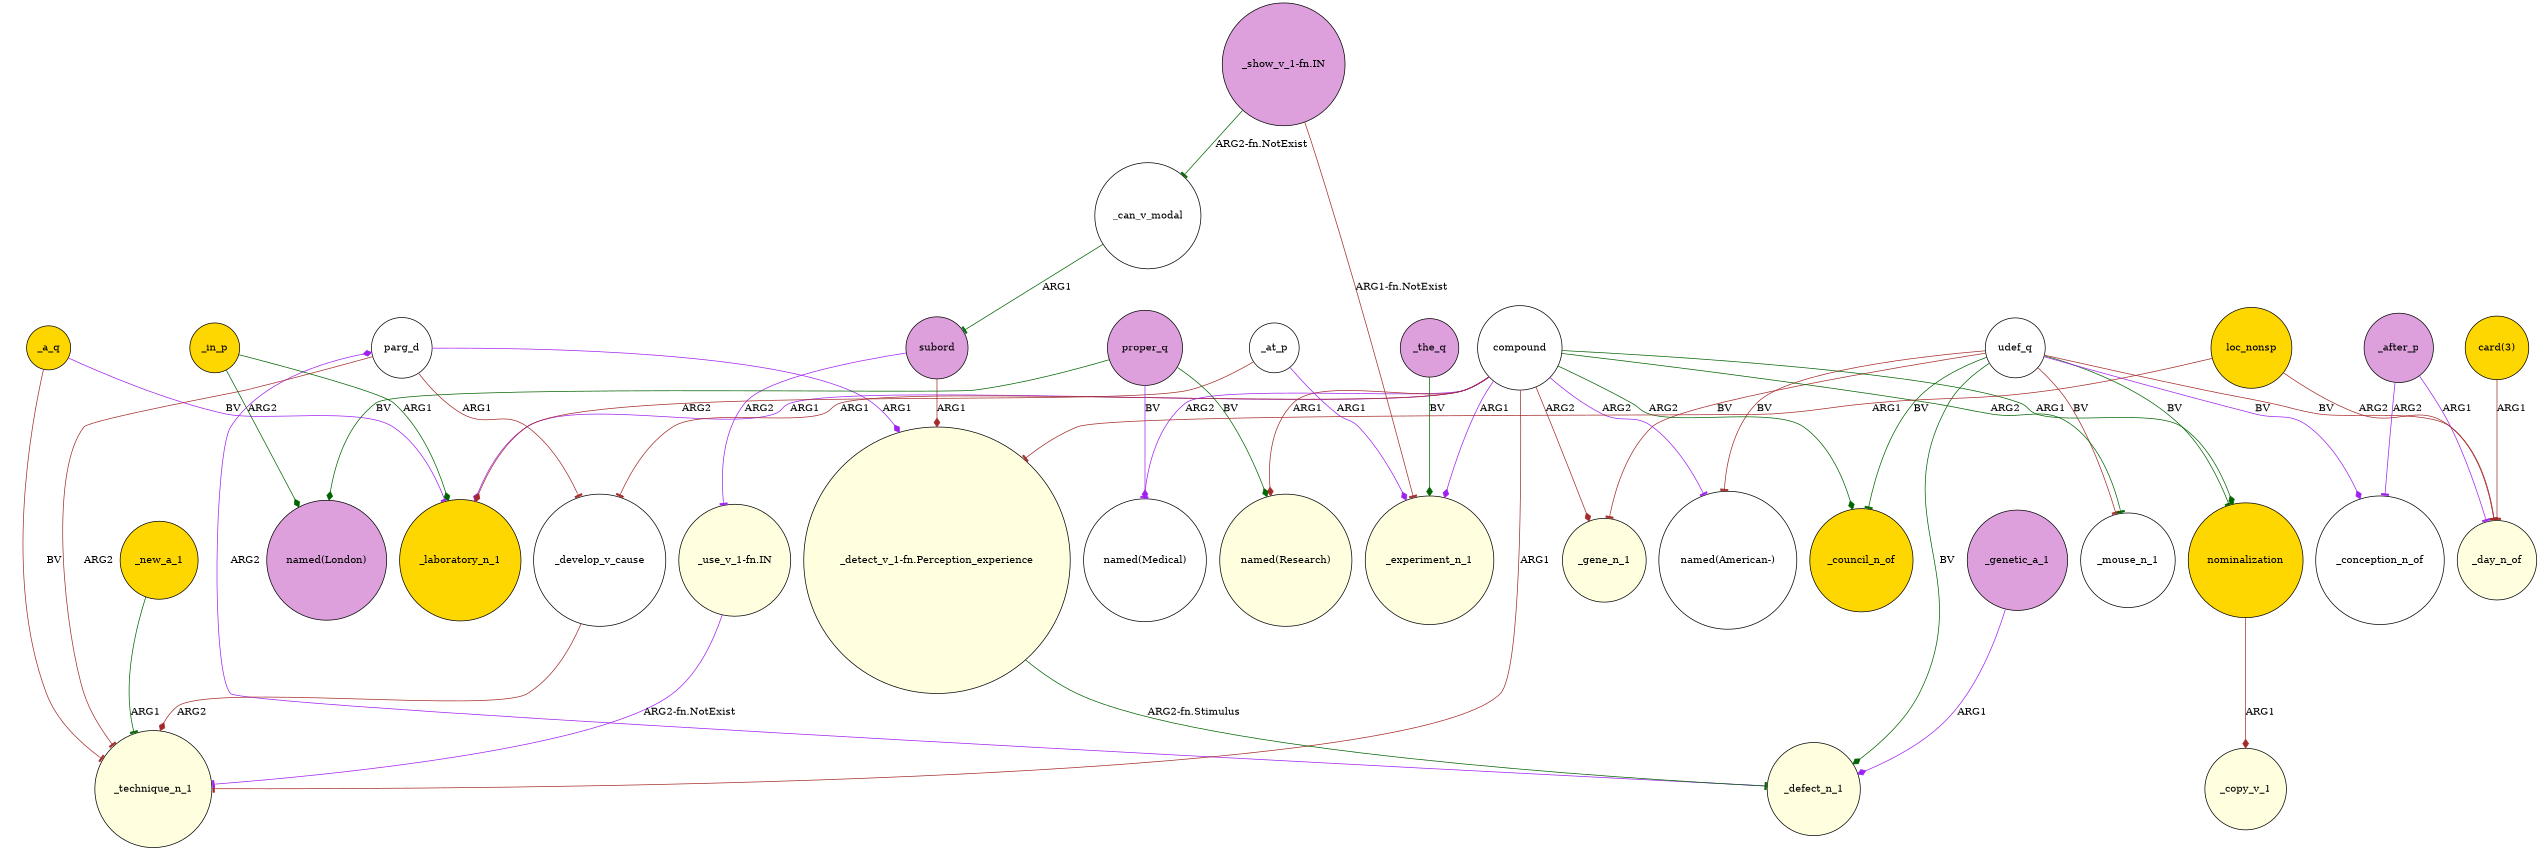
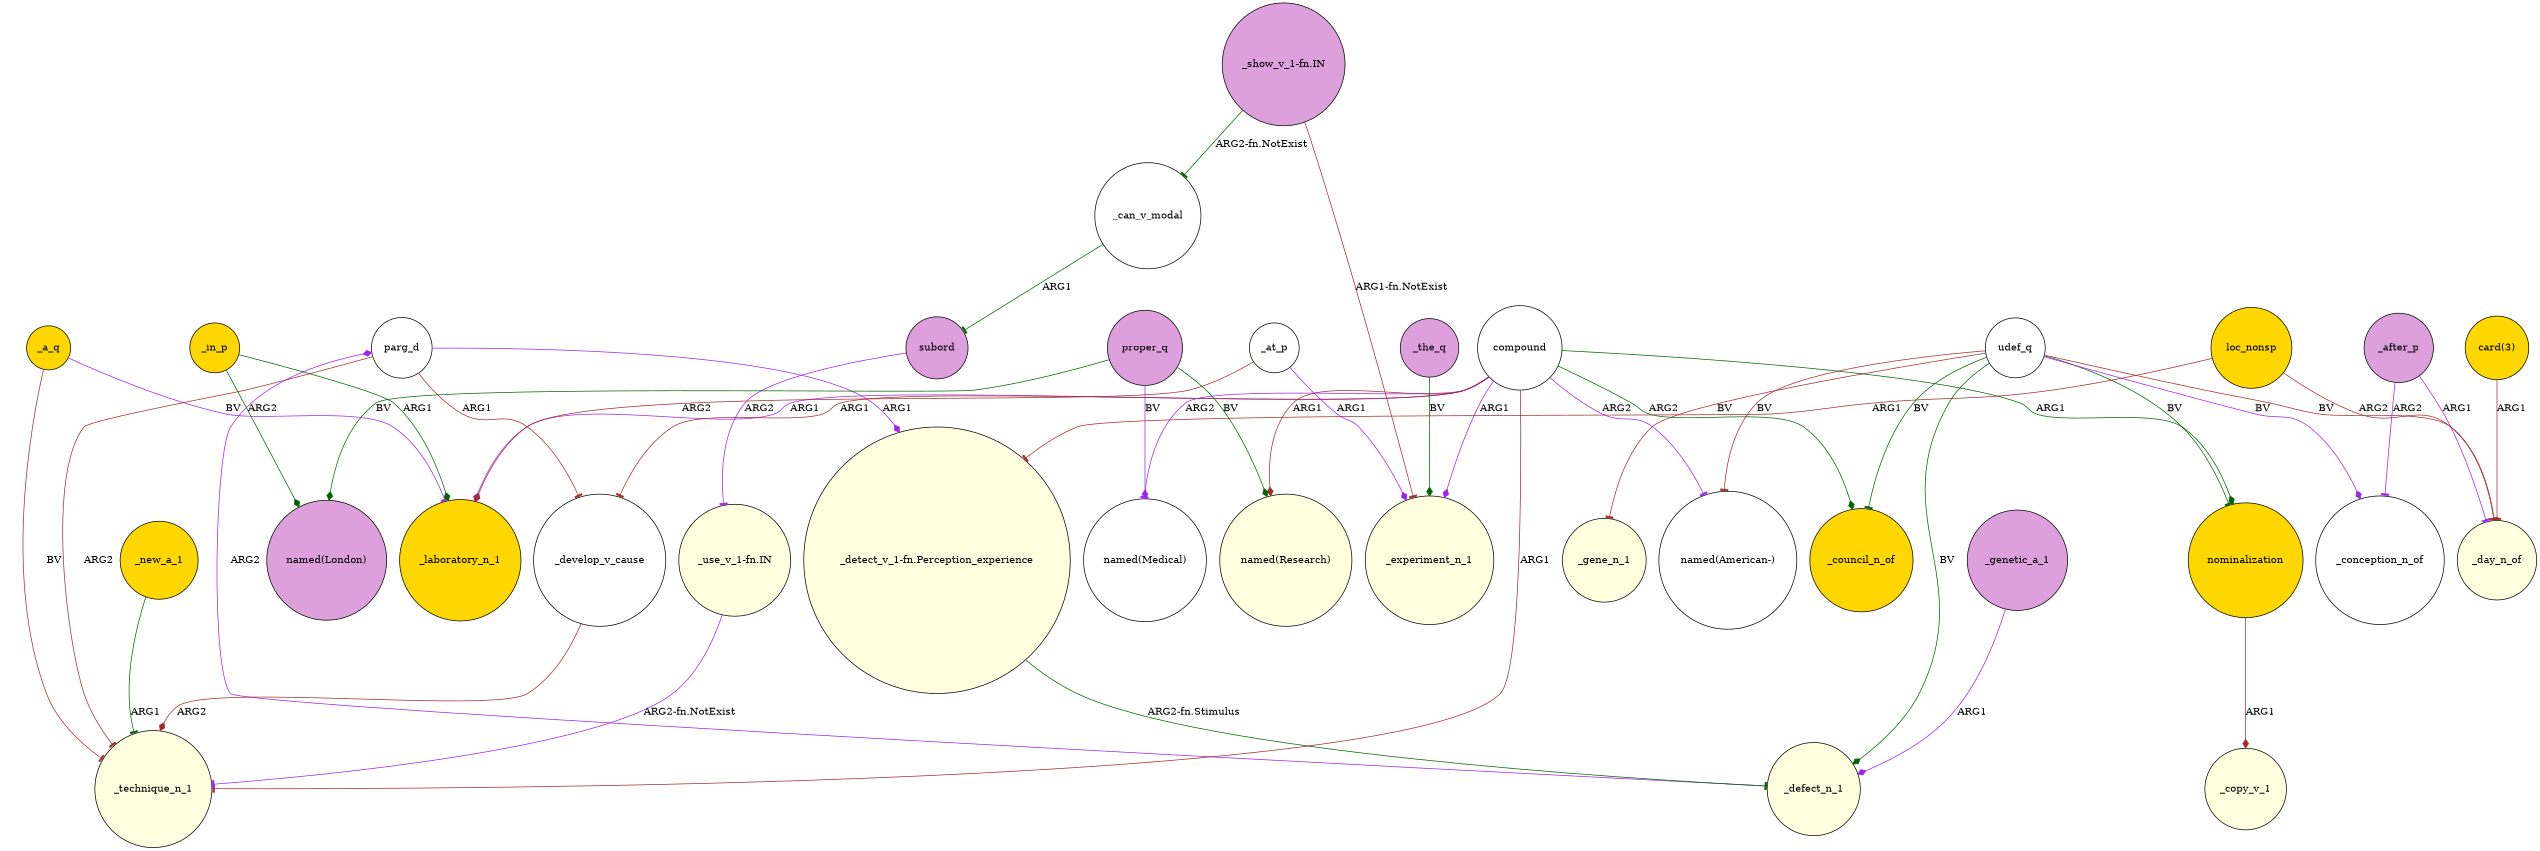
(937, 403) -> none
(1561, 450) -> none
(2128, 560) -> none
